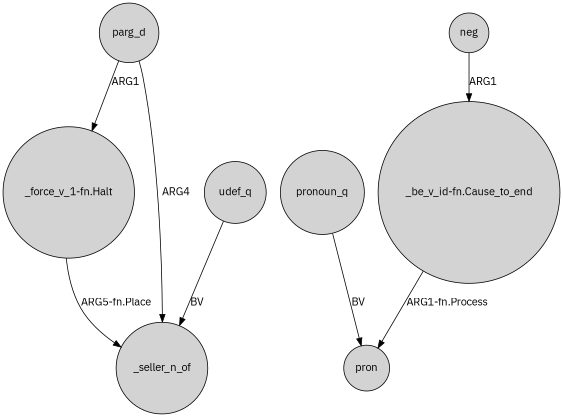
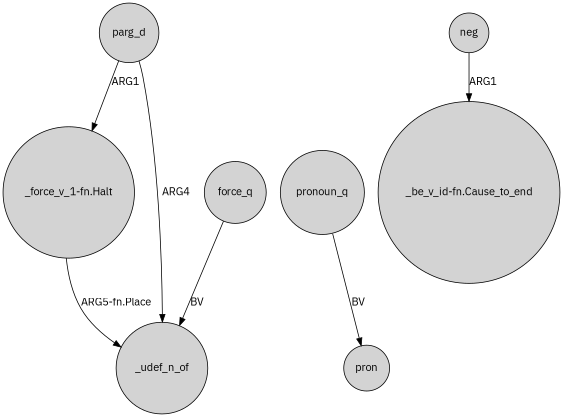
(235, 192) -> (235, 192)
(403, 306) -> none
(162, 368) -> (162, 368)
